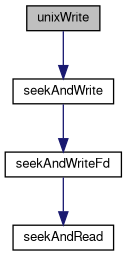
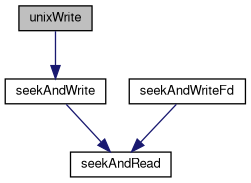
(63, 121) -> (84, 123)
